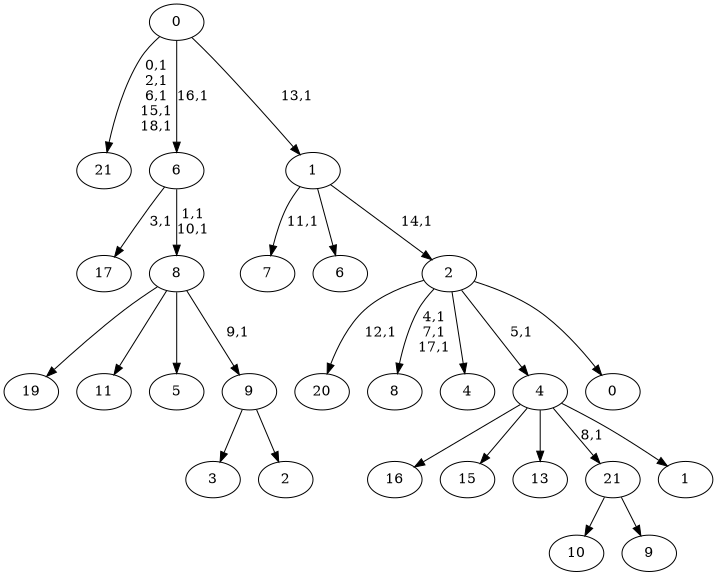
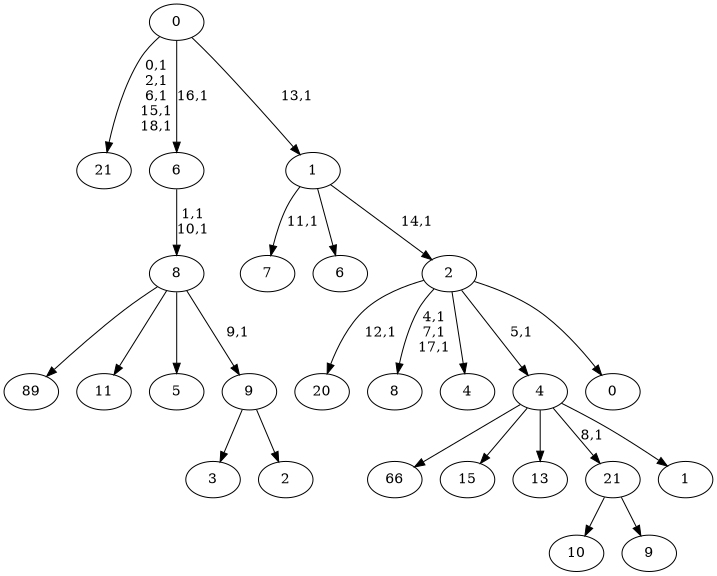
(104, 274) -> none
(31, 392) -> (31, 392)
(395, 480) -> (395, 480)
